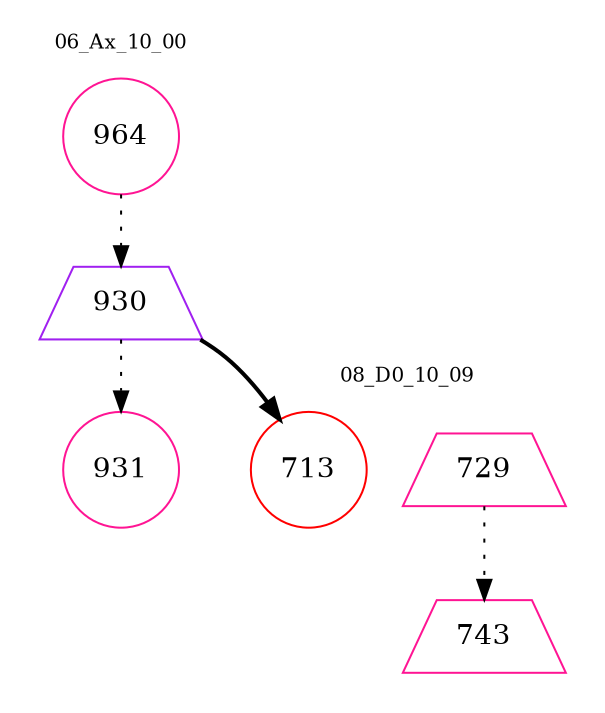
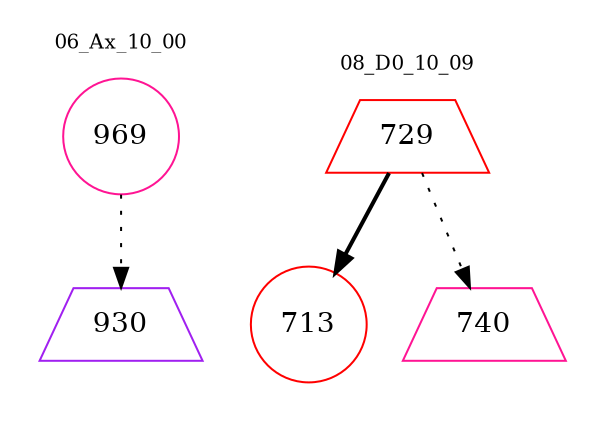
(121, 136) -> (121, 136)
(247, 378) -> (367, 214)
(121, 470) -> none
(484, 470) -> (408, 136)
(484, 636) -> (484, 324)
